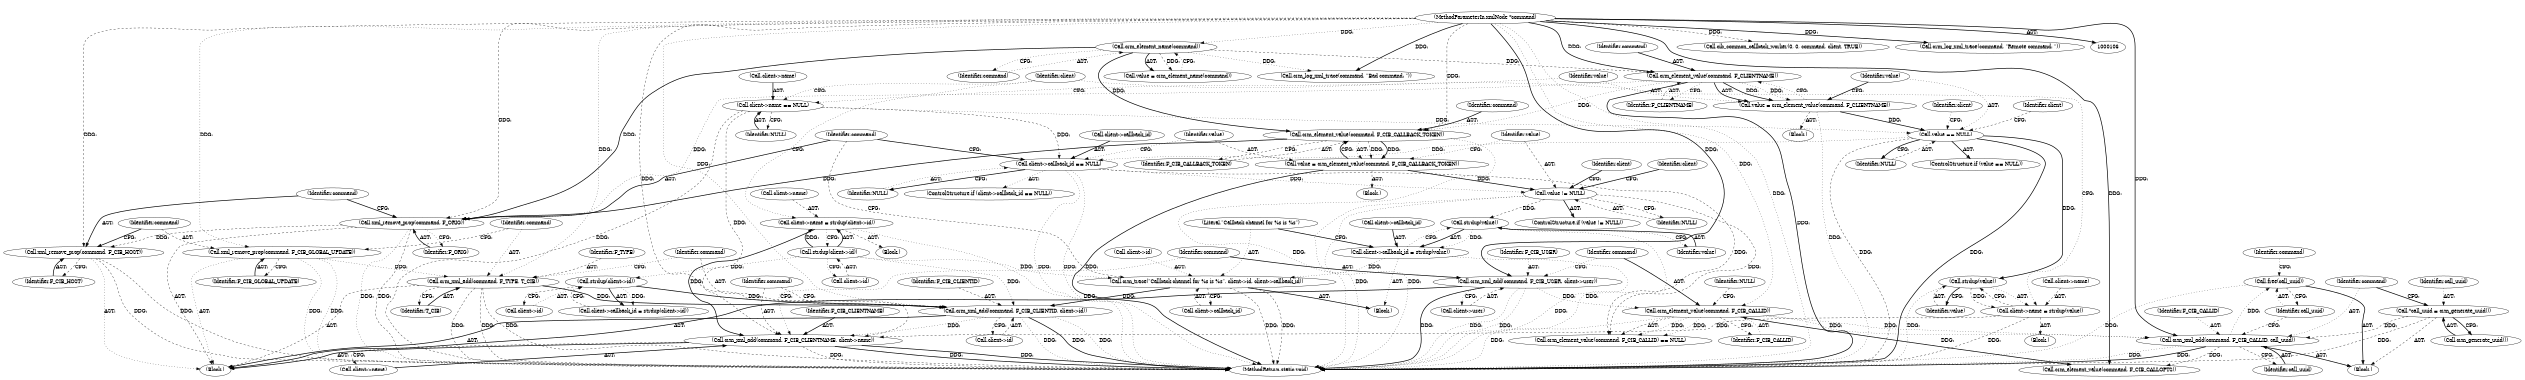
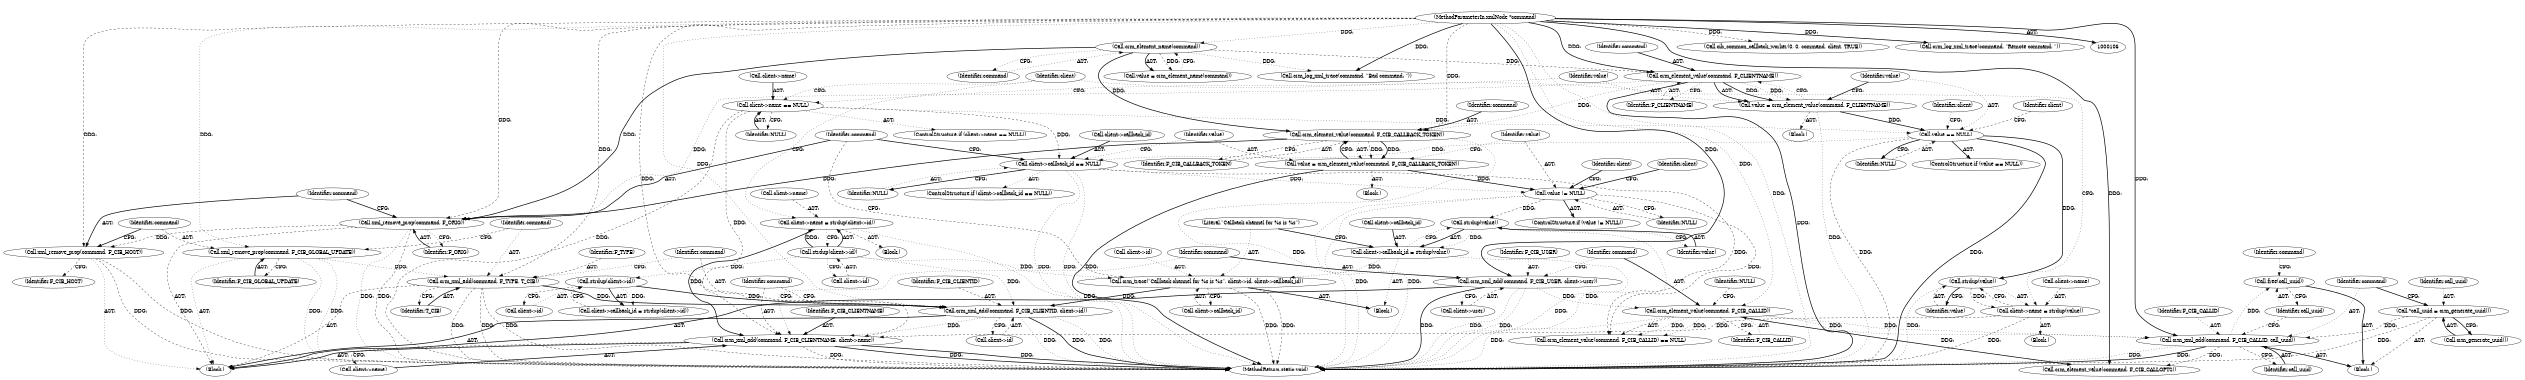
(618, 32) -> (618, 32)
none -> (970, 135)
(55, 267) -> none
(1933, 359) -> none
